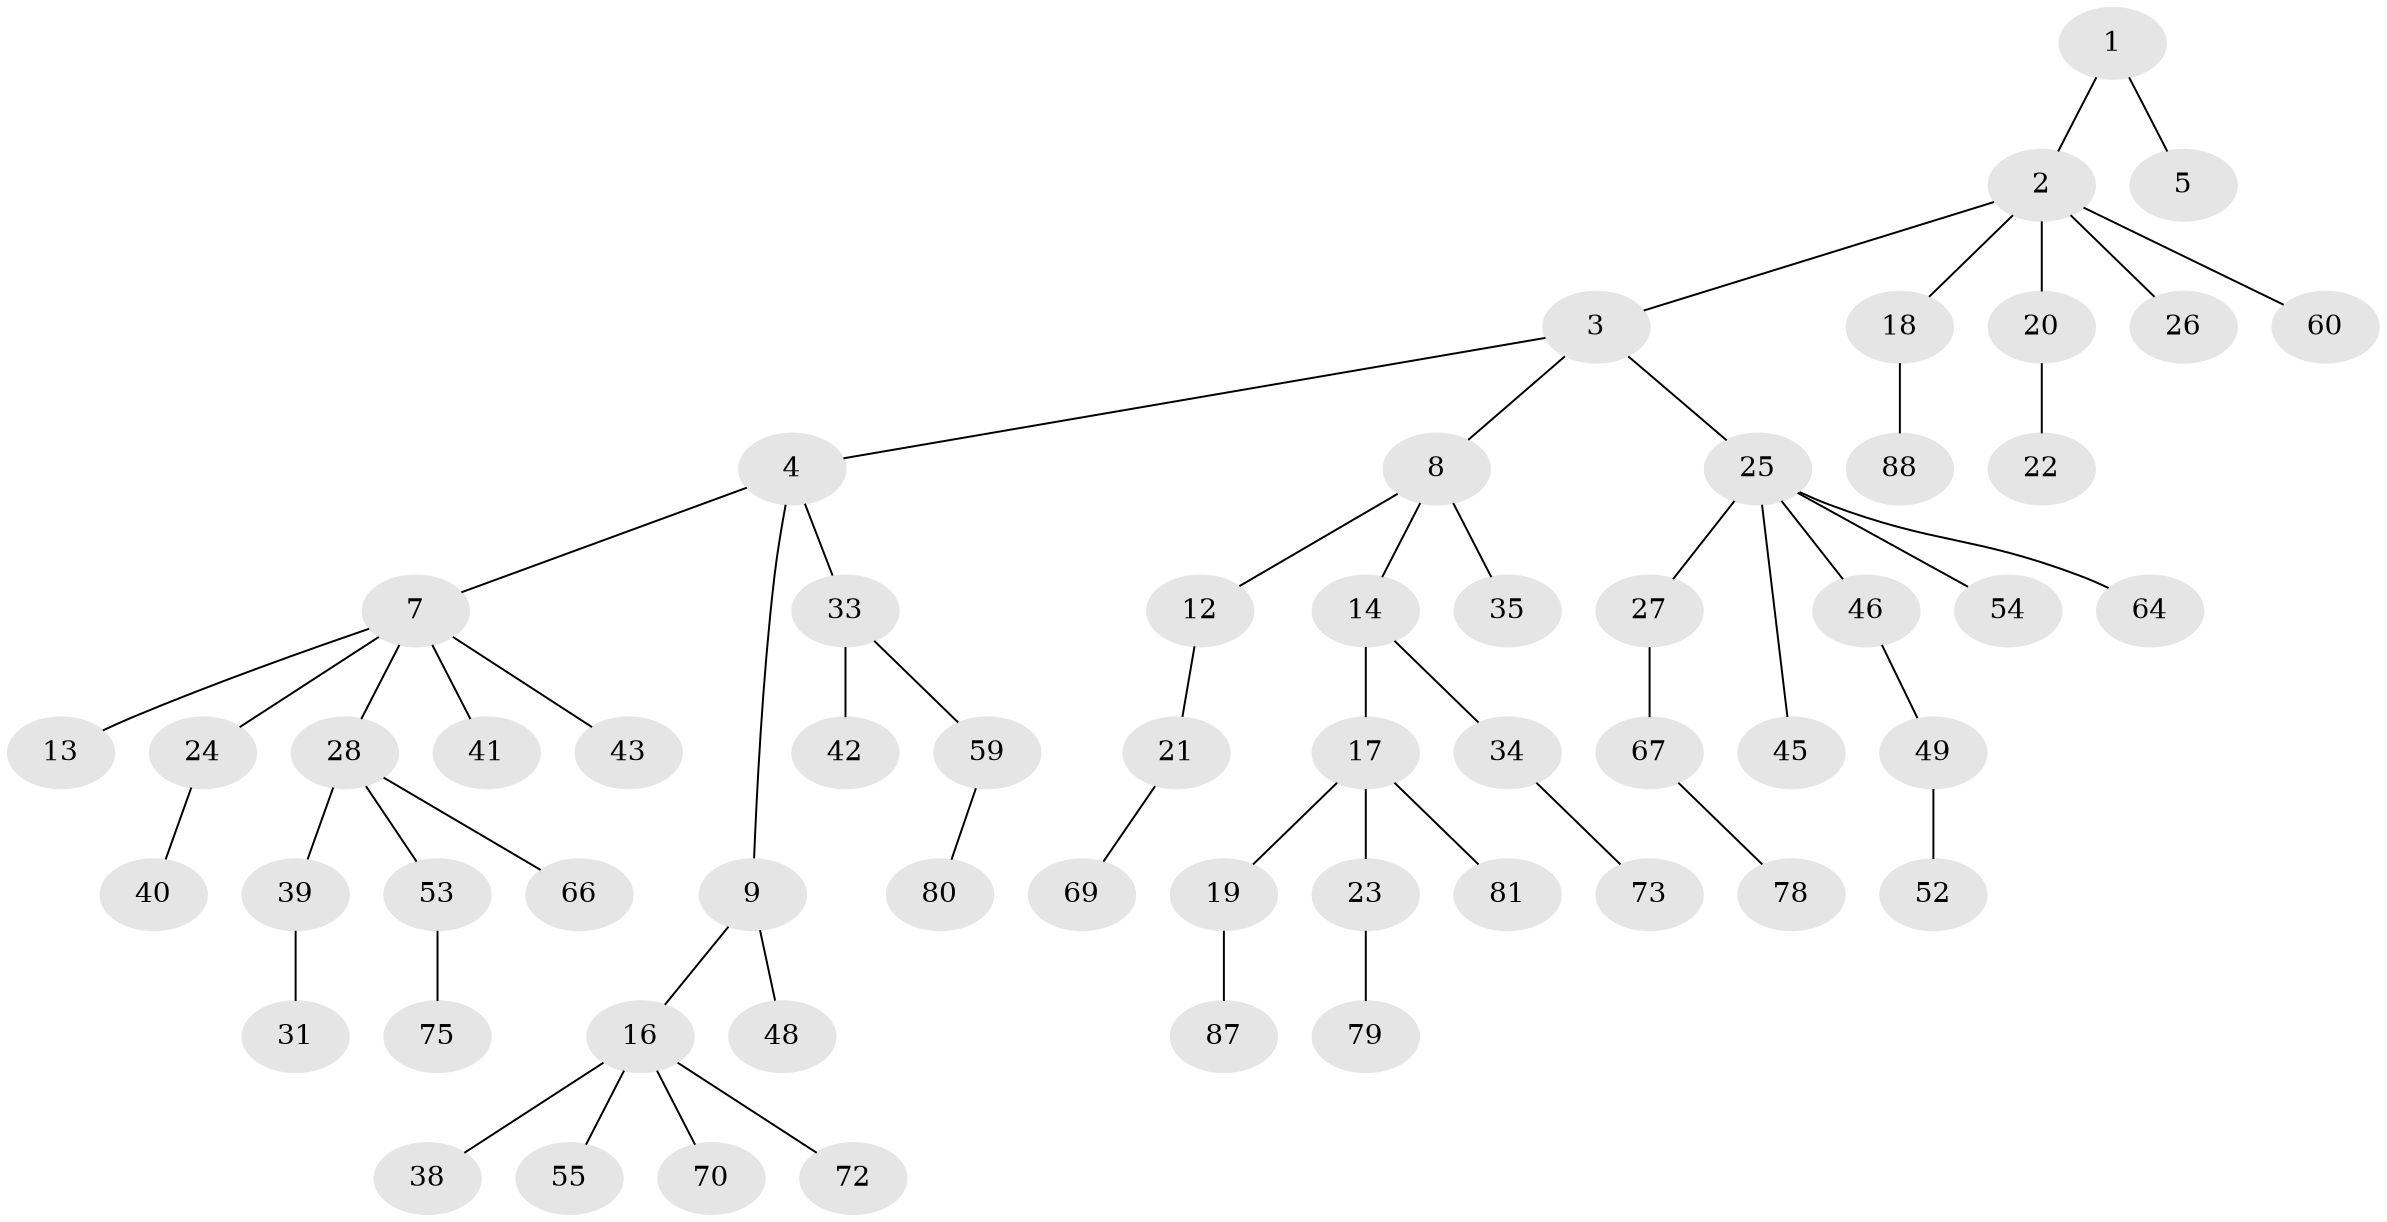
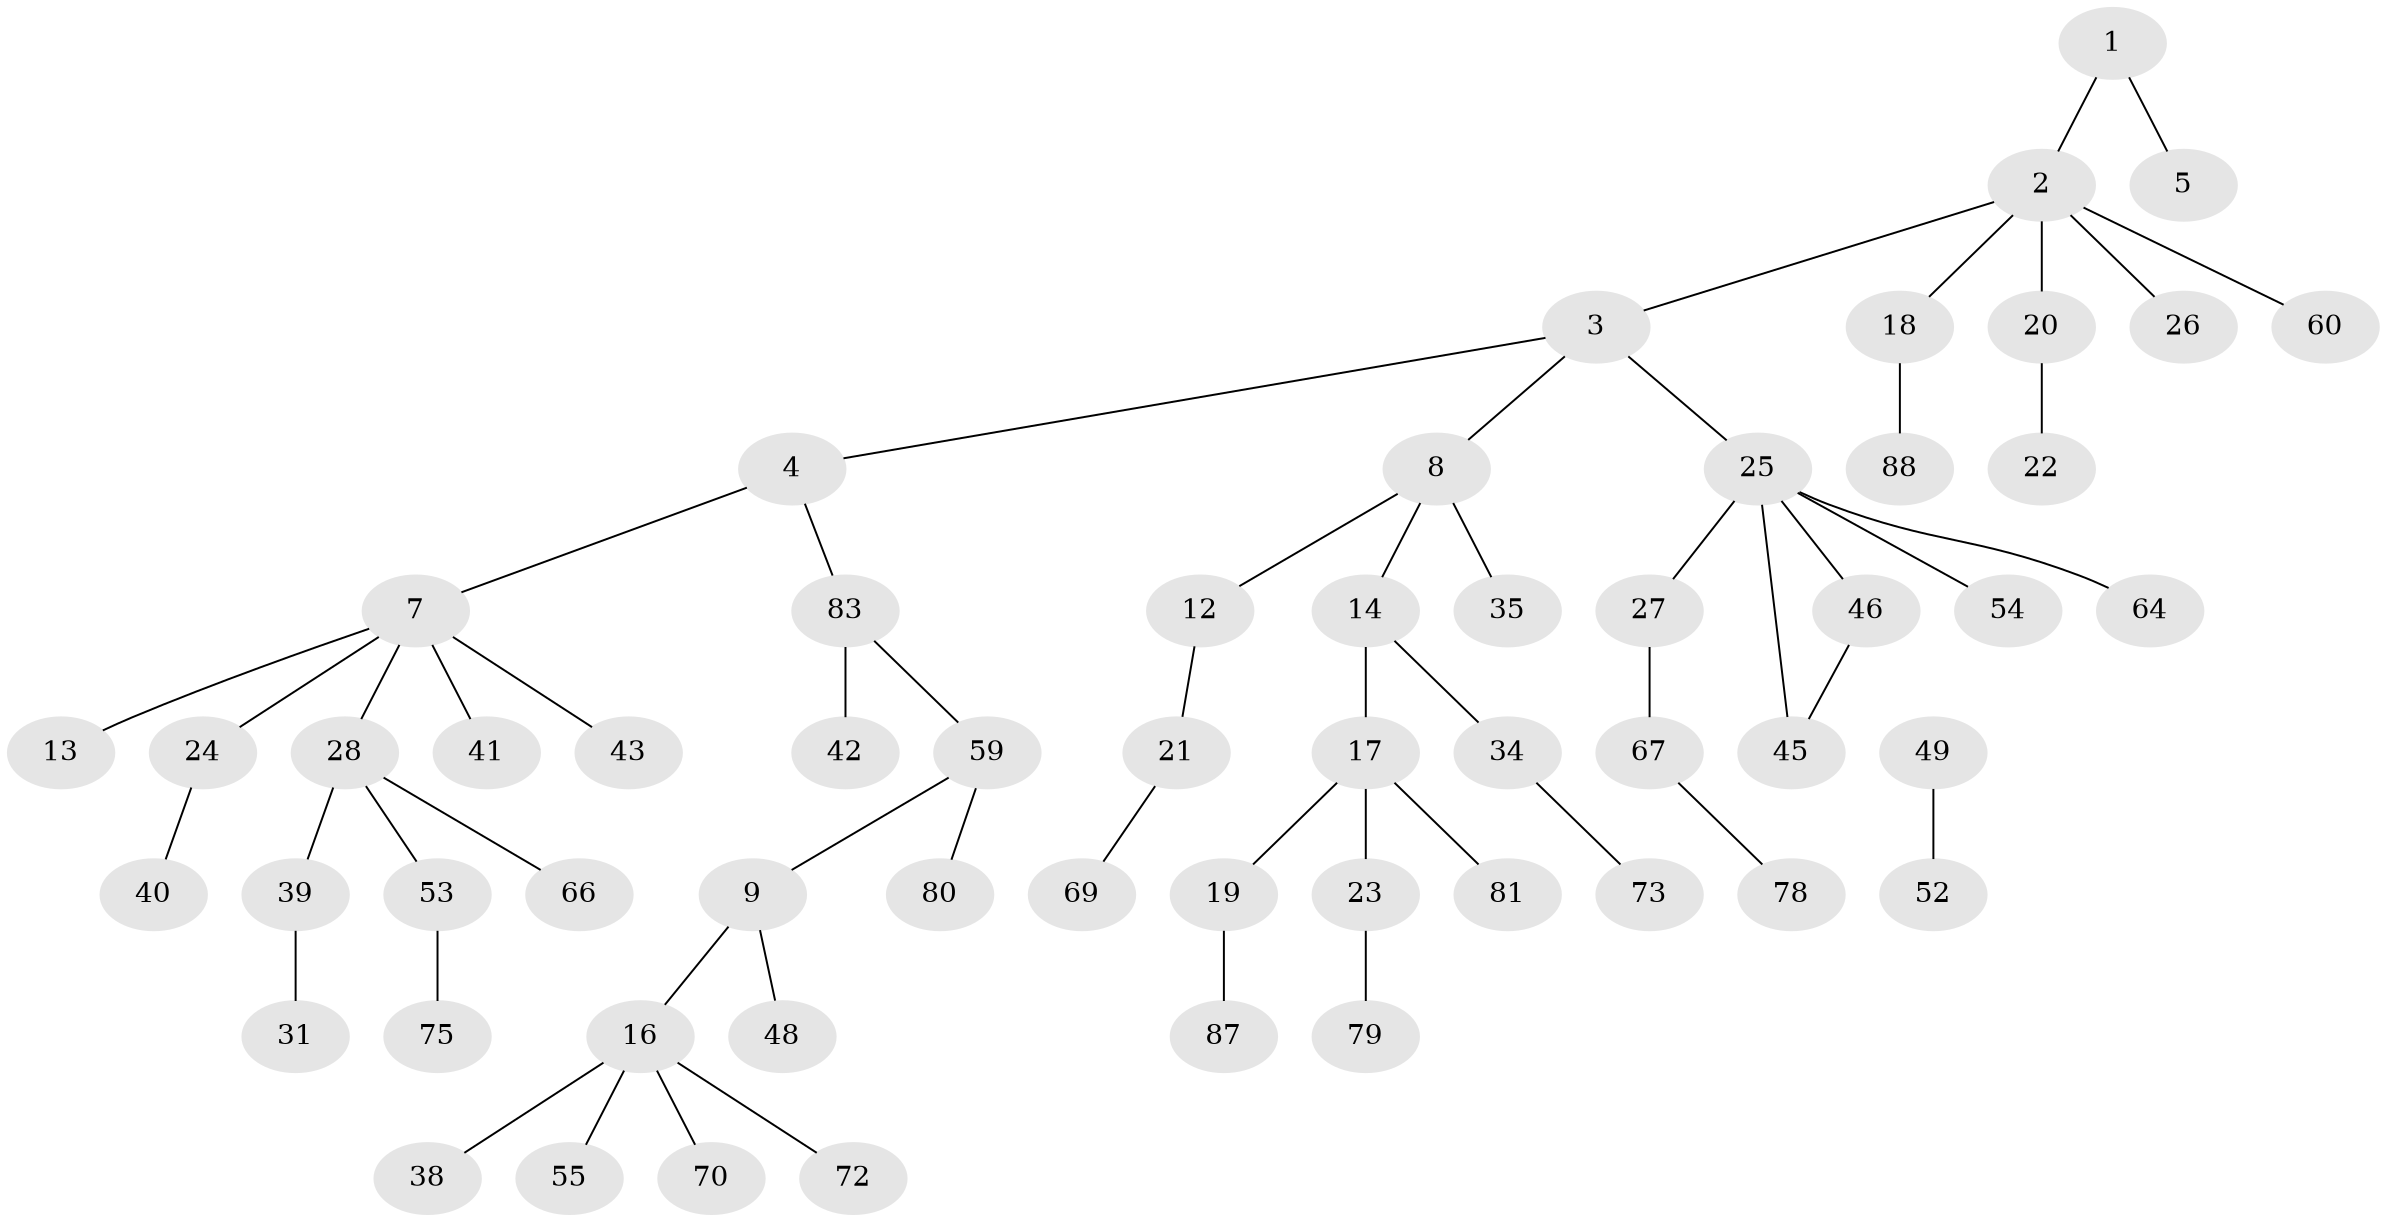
(845, 611) -> (845, 611)
(764, 681) -> (870, 824)
(1900, 682) -> (1829, 682)
